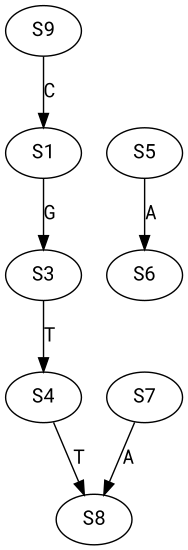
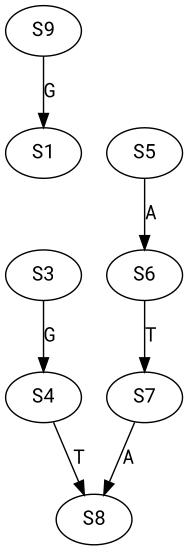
(50, 92) -> (50, 92)
(44, 207) -> none
none -> (145, 329)
(50, 336) -> (50, 336)
